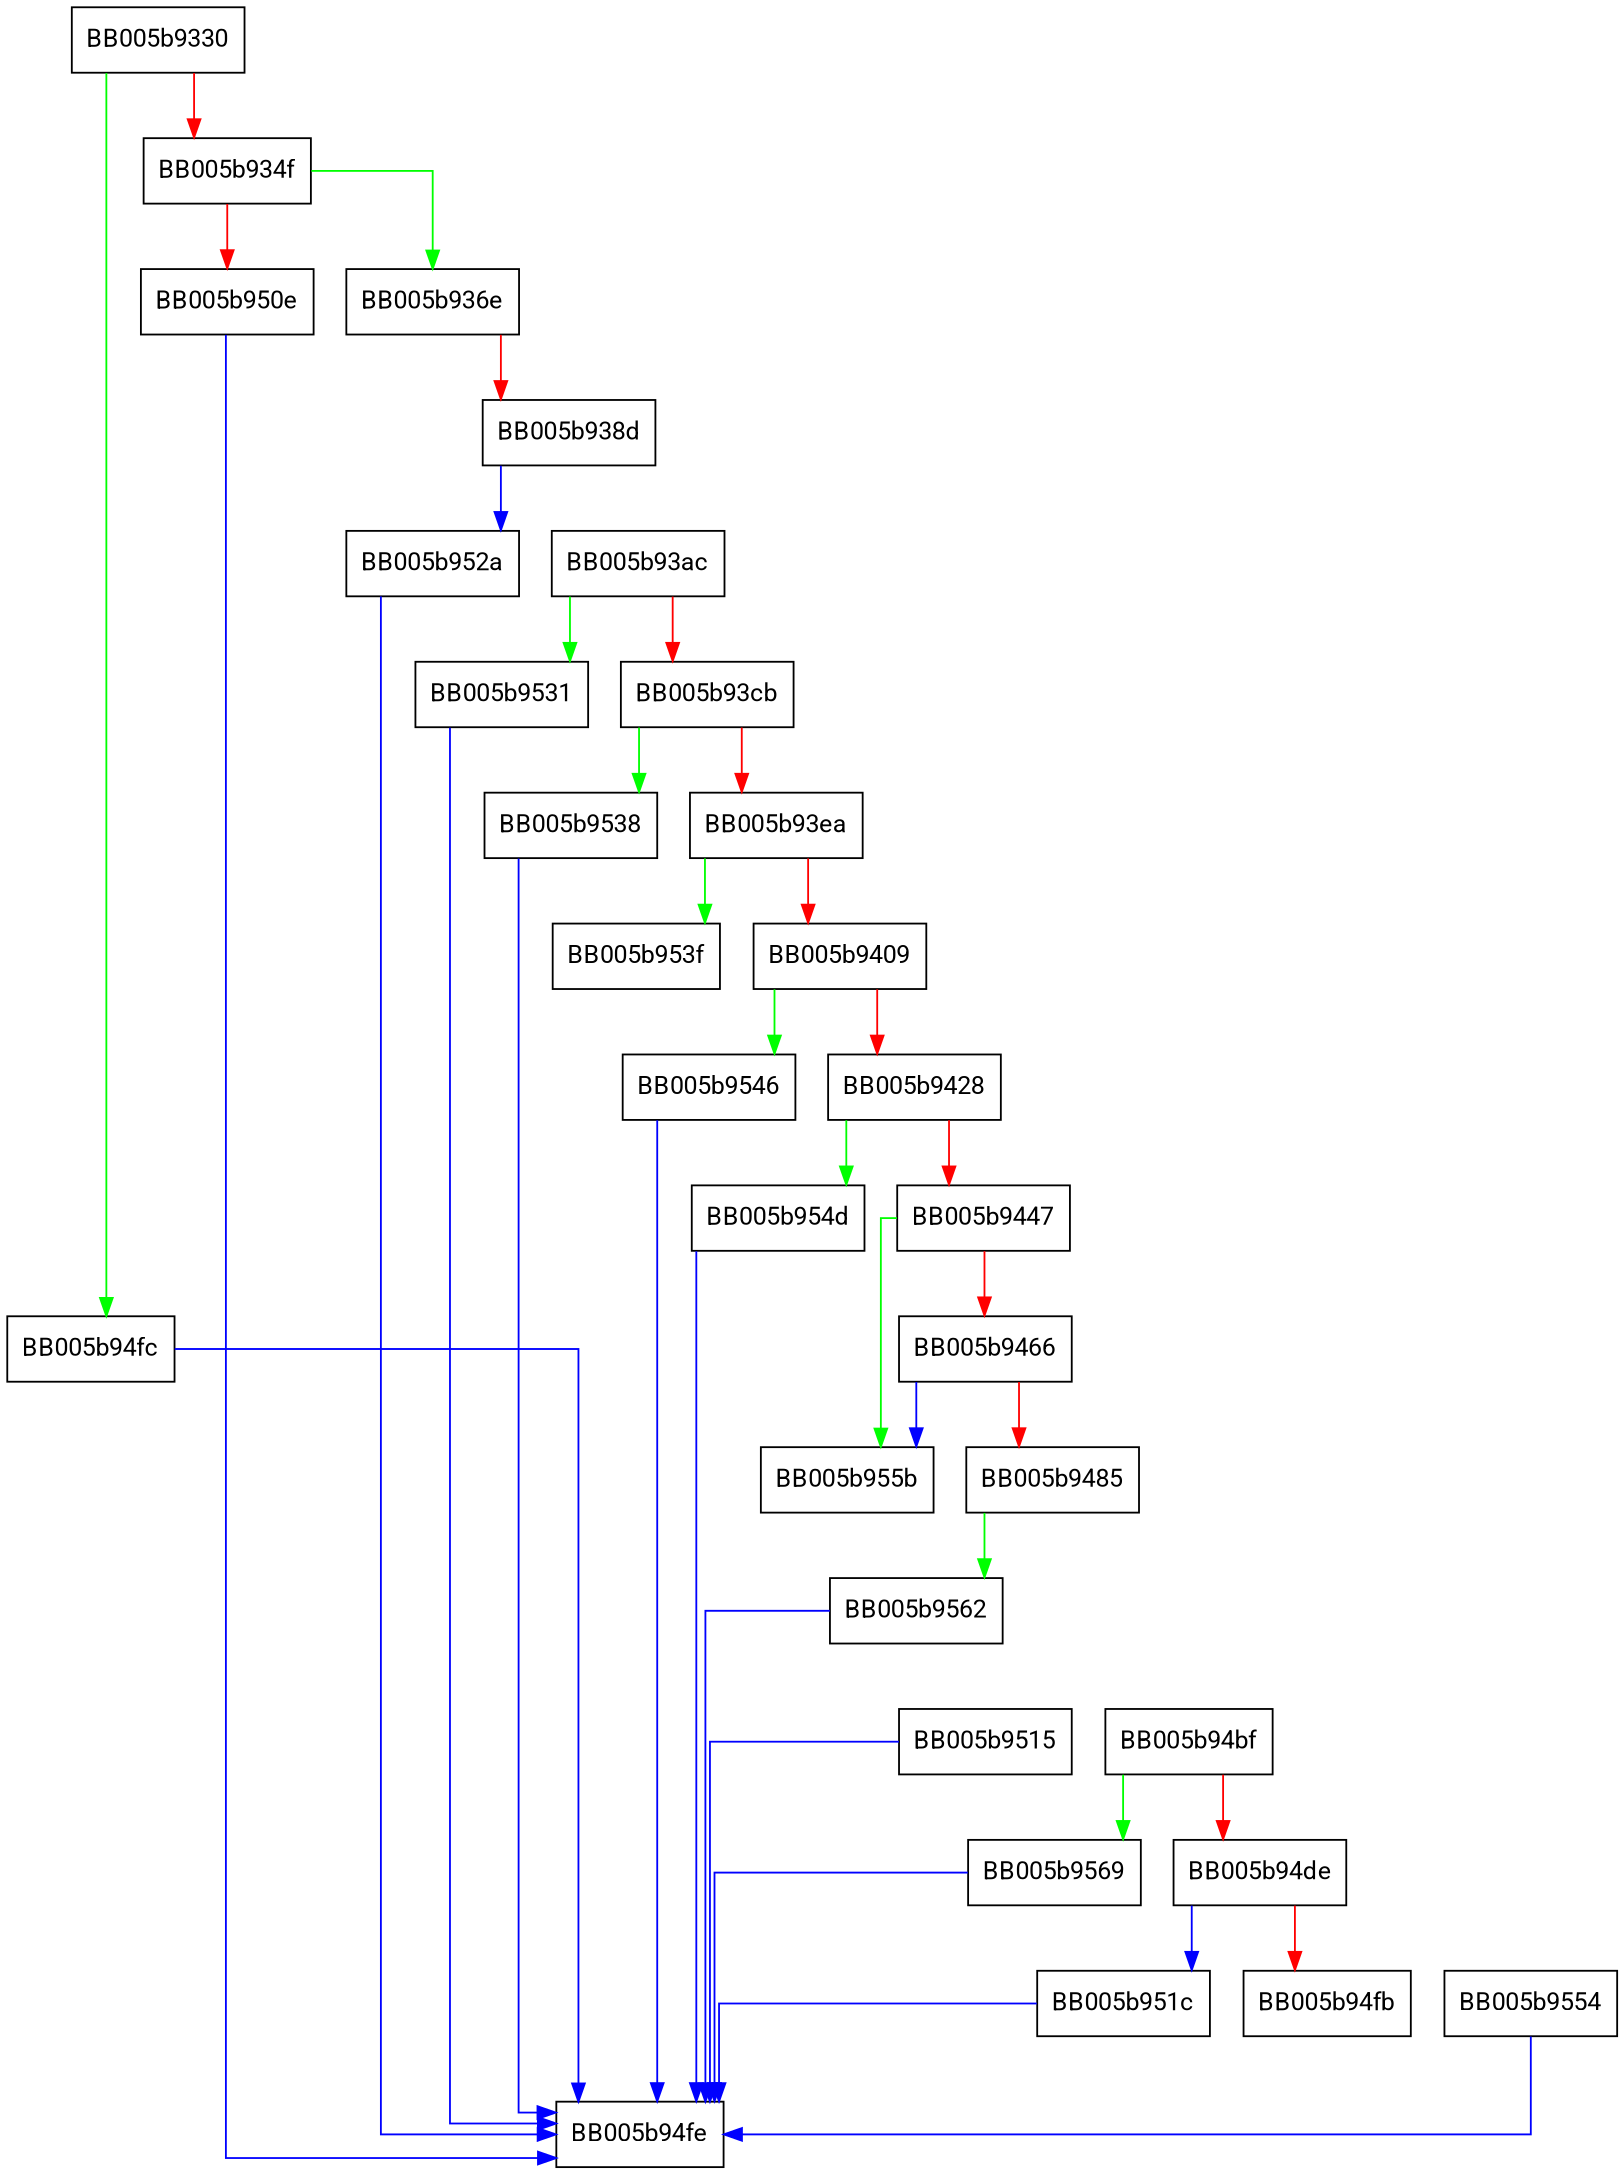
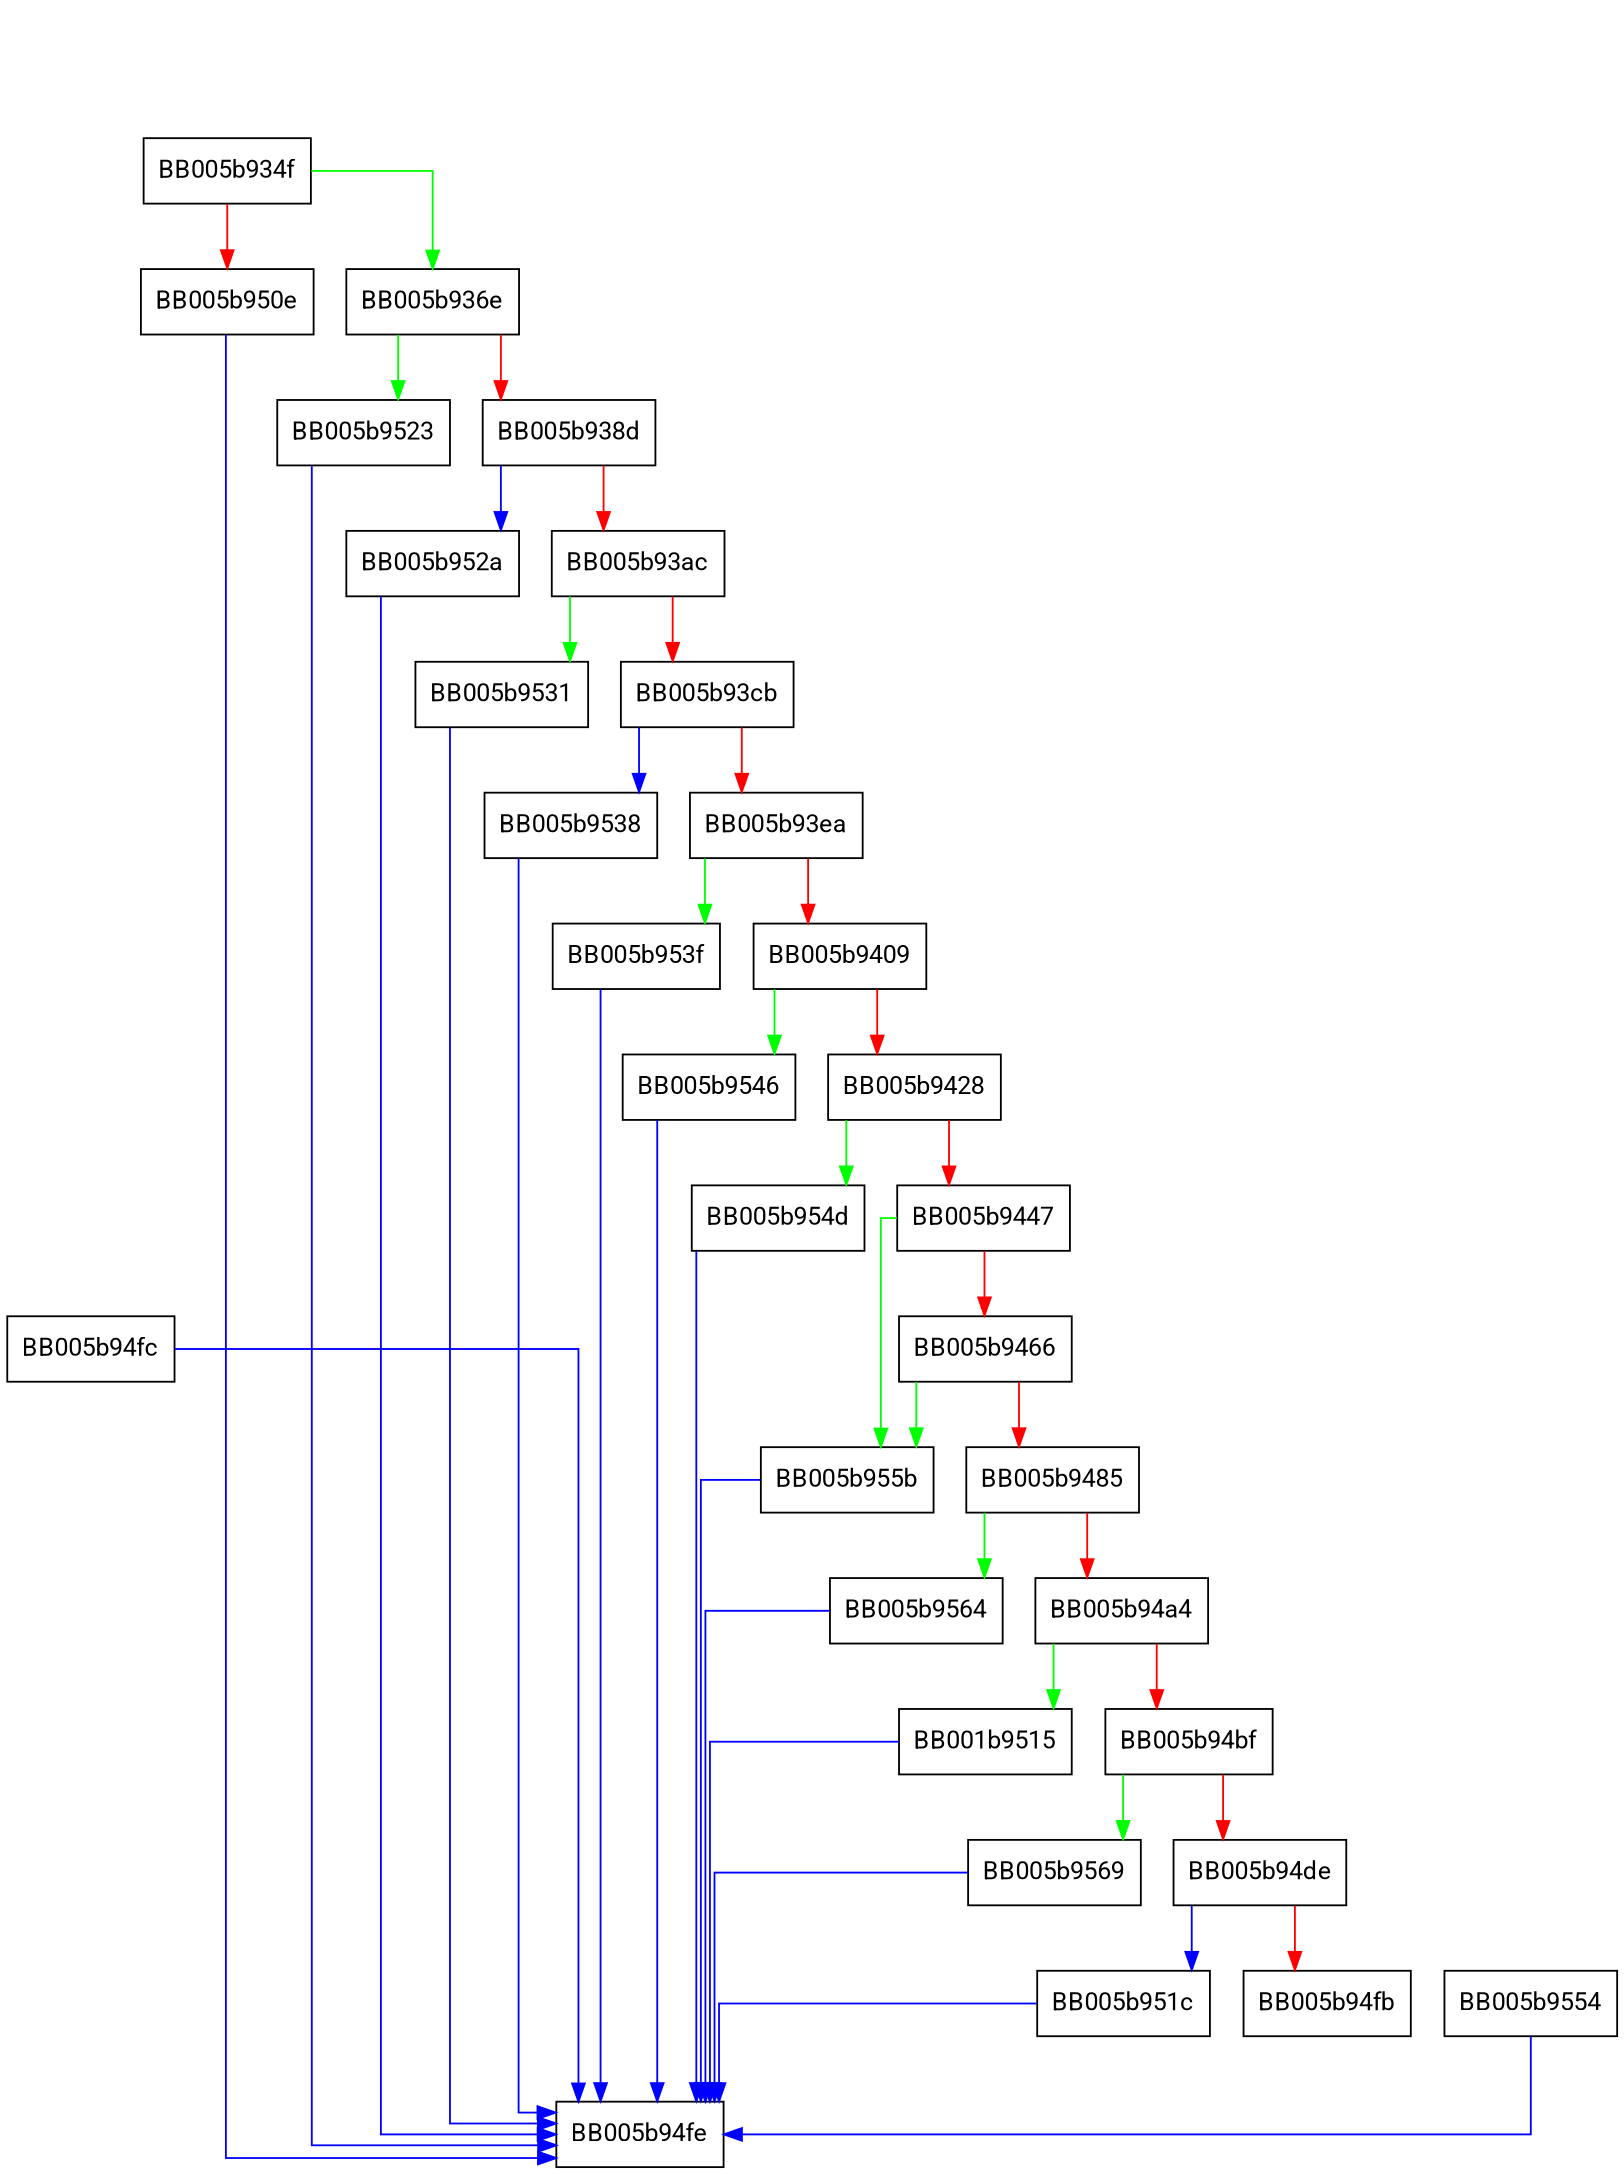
(158, 40) -> none
none -> (364, 433)
none -> (604, 489)
(639, 751) -> (639, 751)
(916, 1405) -> (916, 1405)
none -> (601, 1536)
(916, 1611) -> (916, 1611)
none -> (1122, 1611)
(985, 1742) -> (985, 1742)
none -> (701, 1752)
